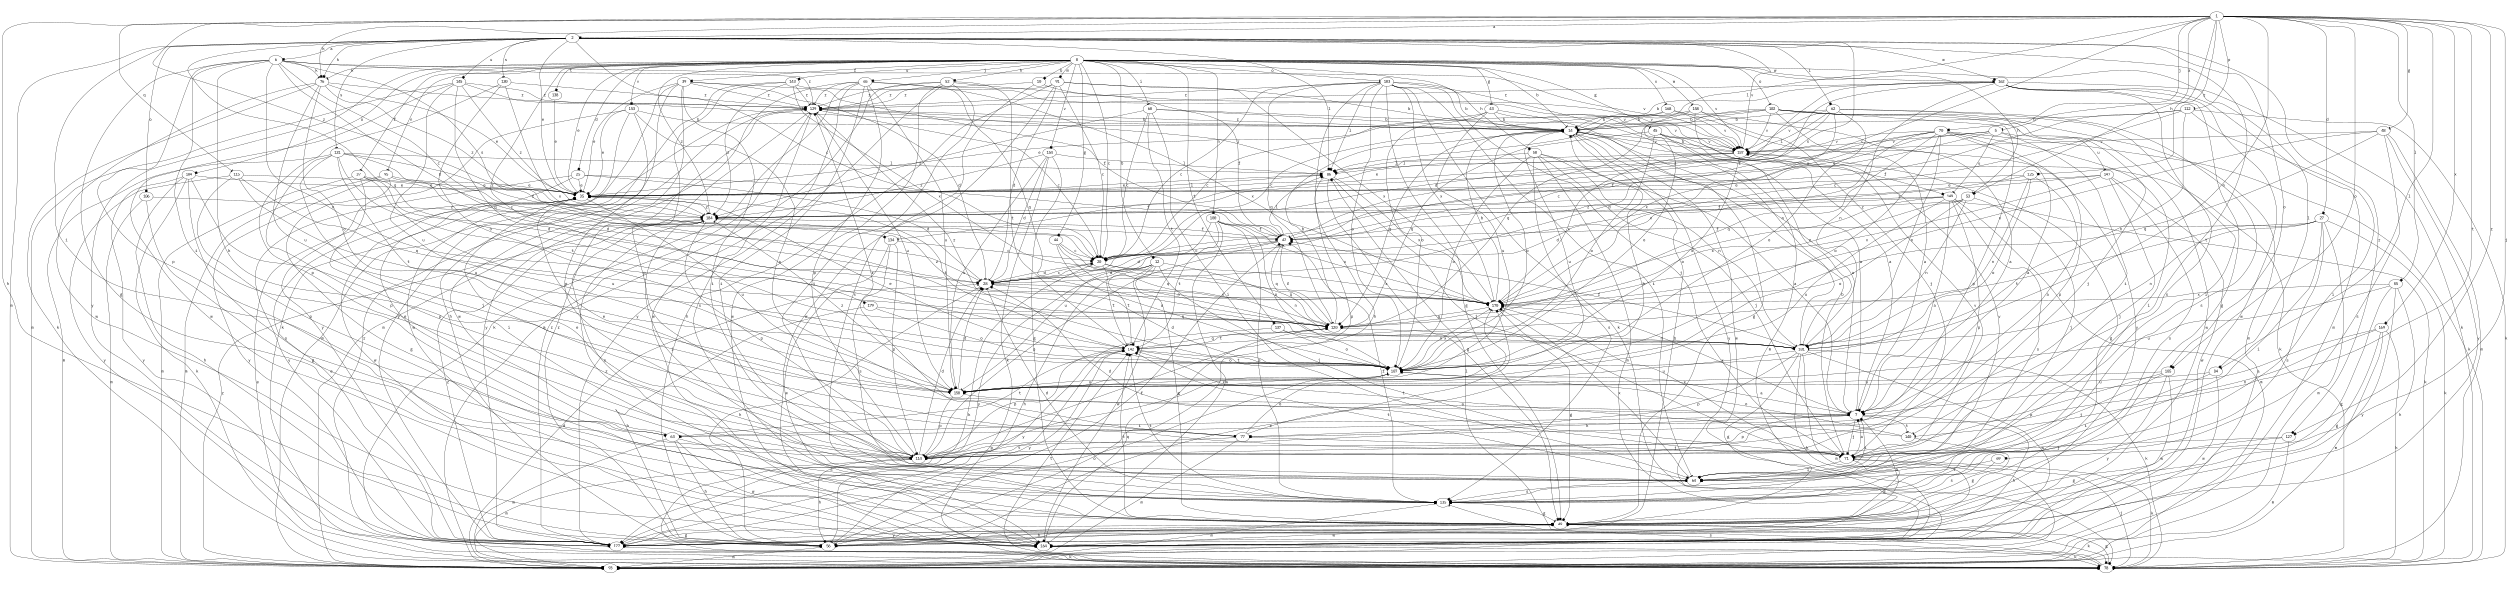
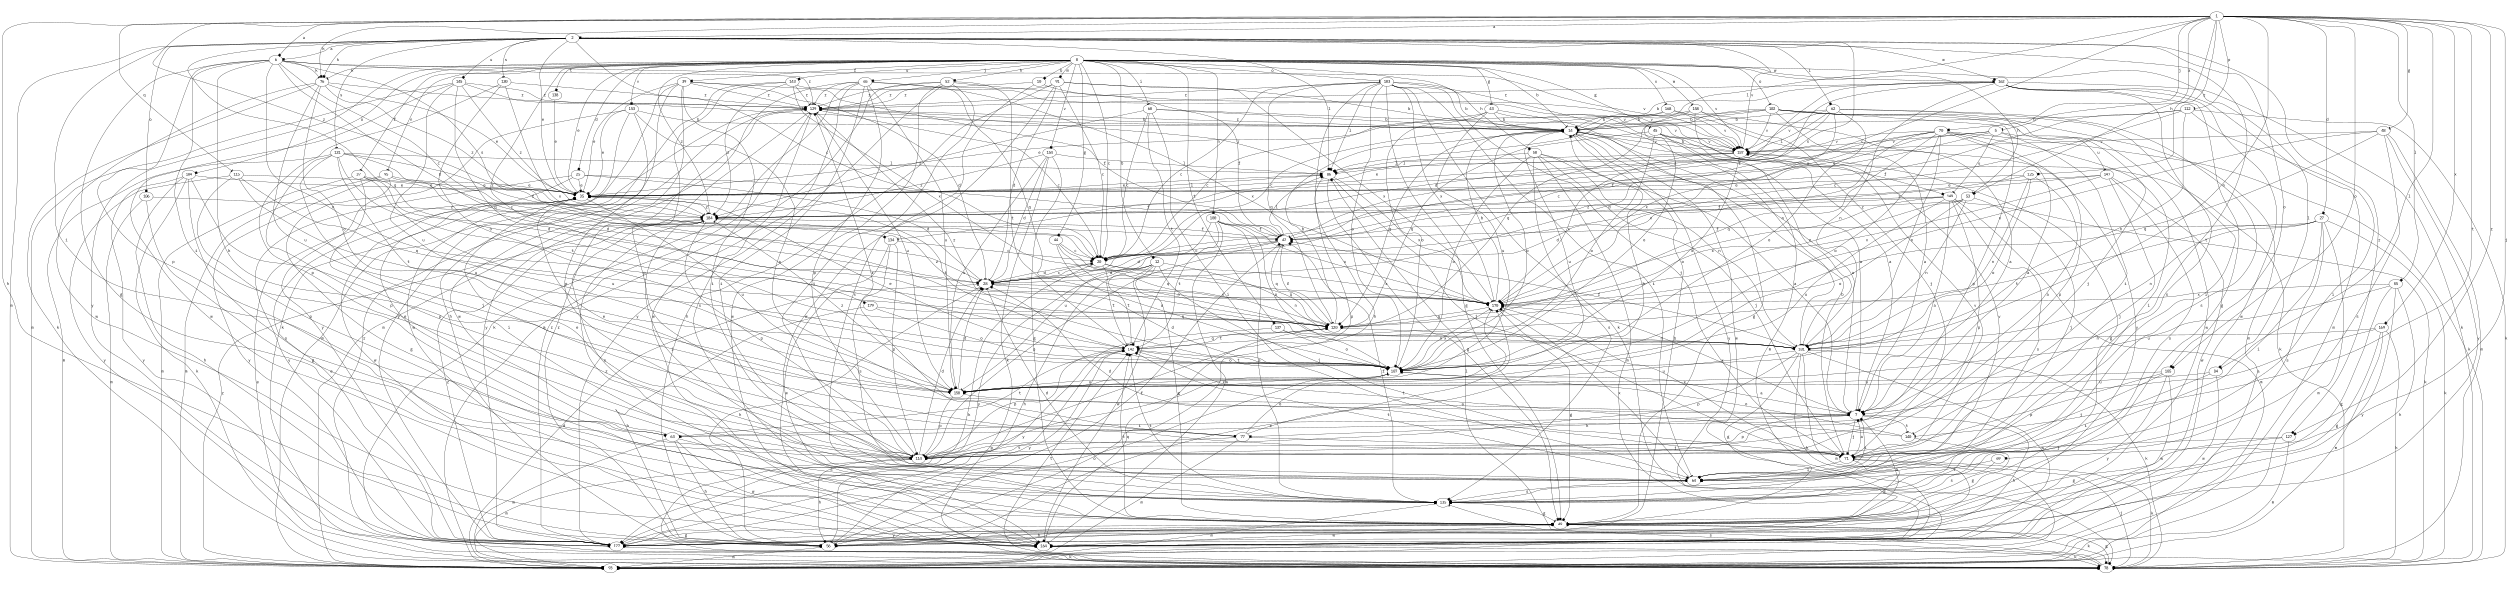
none -> (1240, 18)
(1906, 424) -> (2107, 336)
